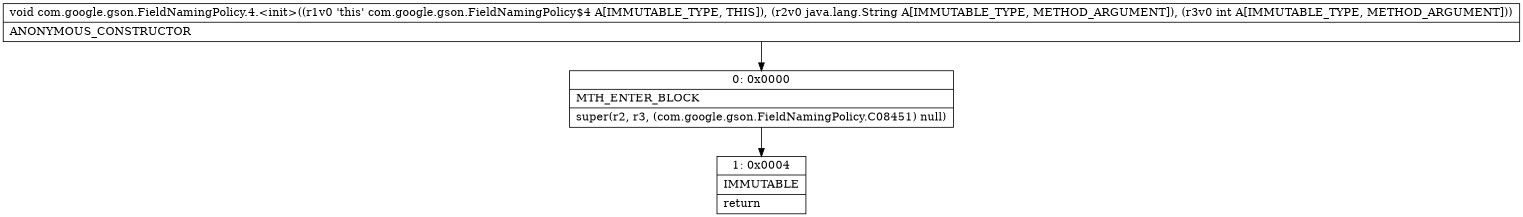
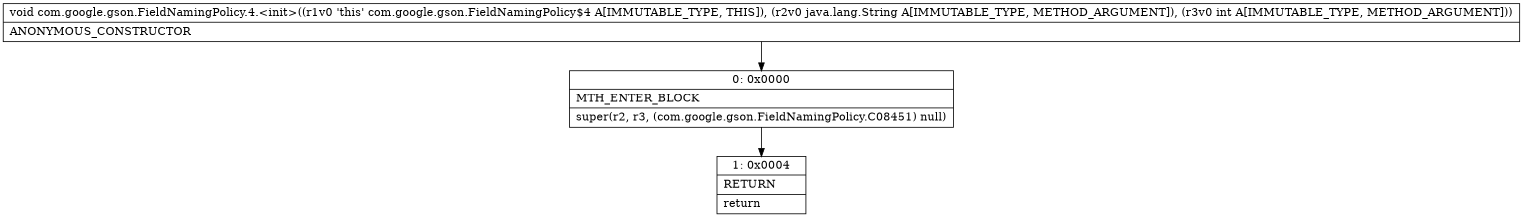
(761, 184) -> (750, 184)
